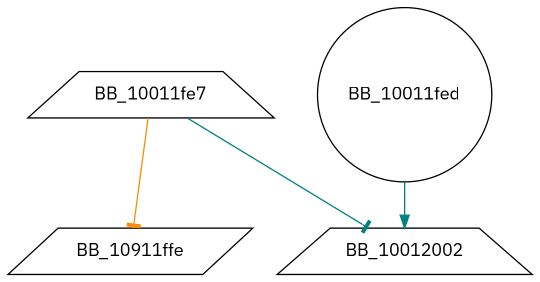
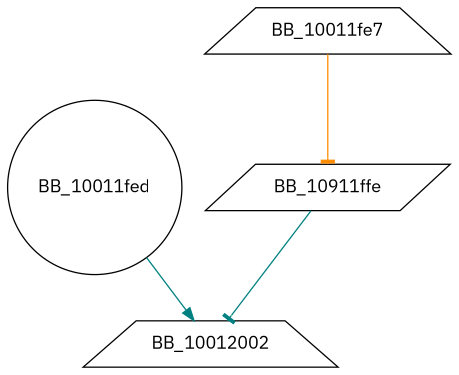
(275, 171) -> (271, 263)
